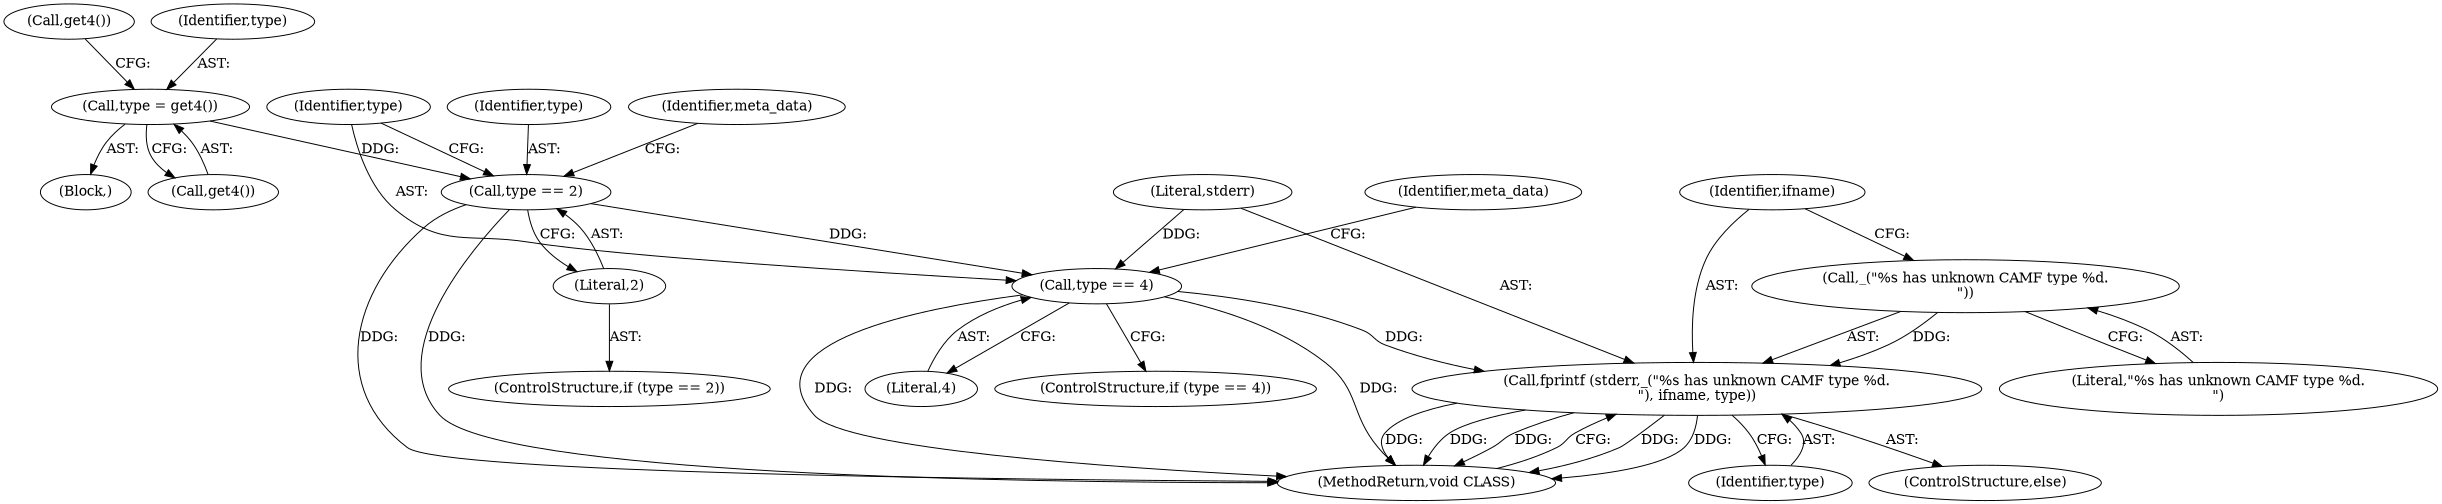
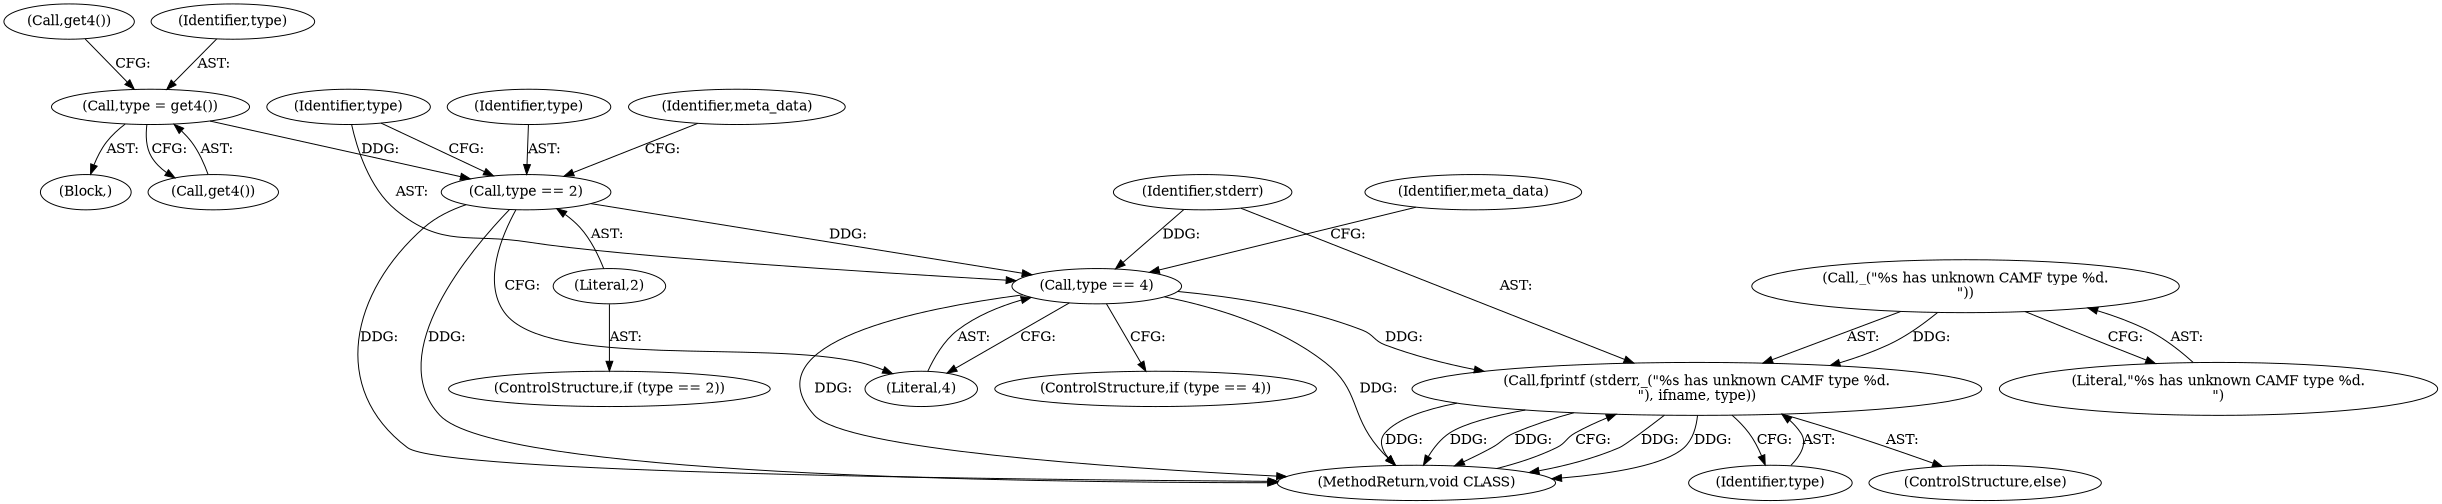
(1203, 192) -> (1203, 192)
(1772, 192) -> none
(536, 236) -> (637, 349)
